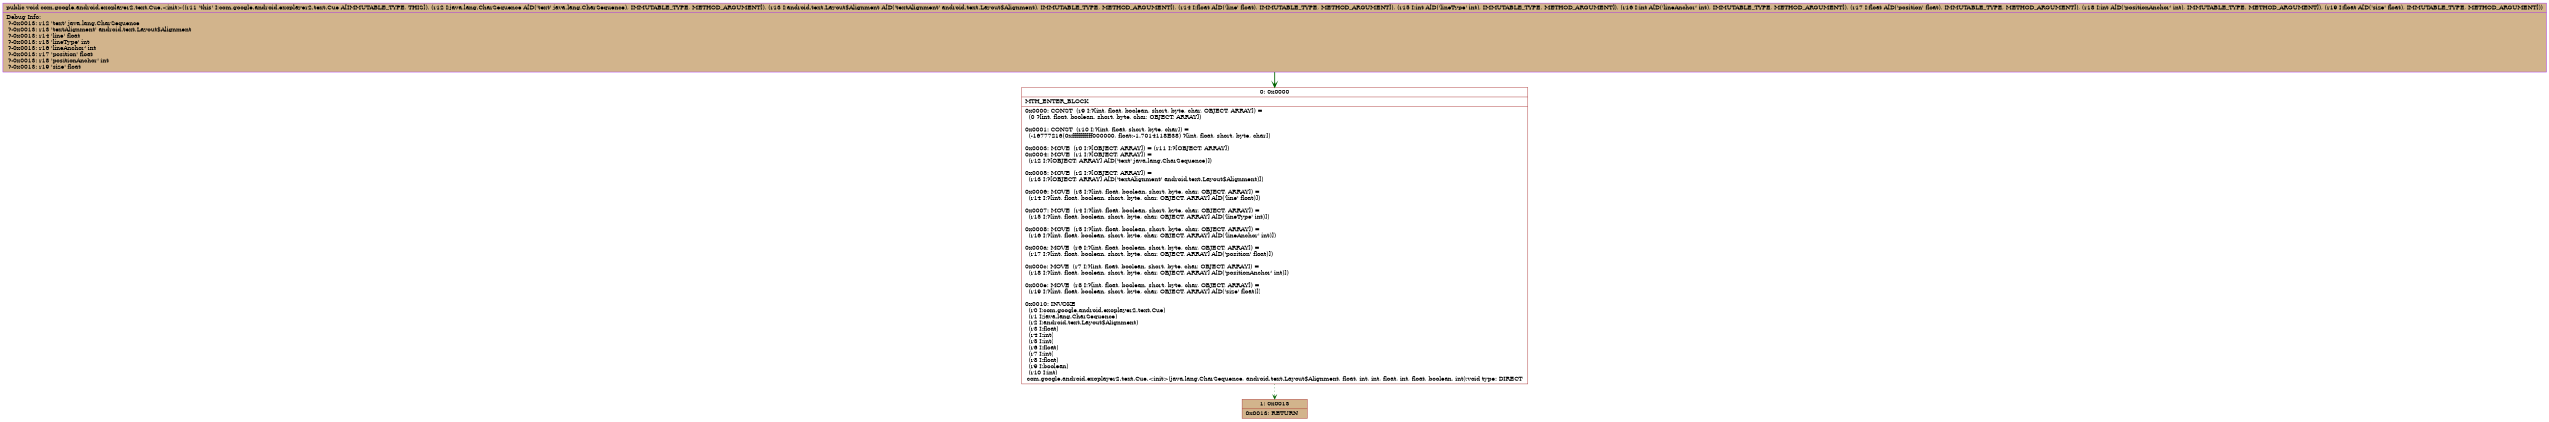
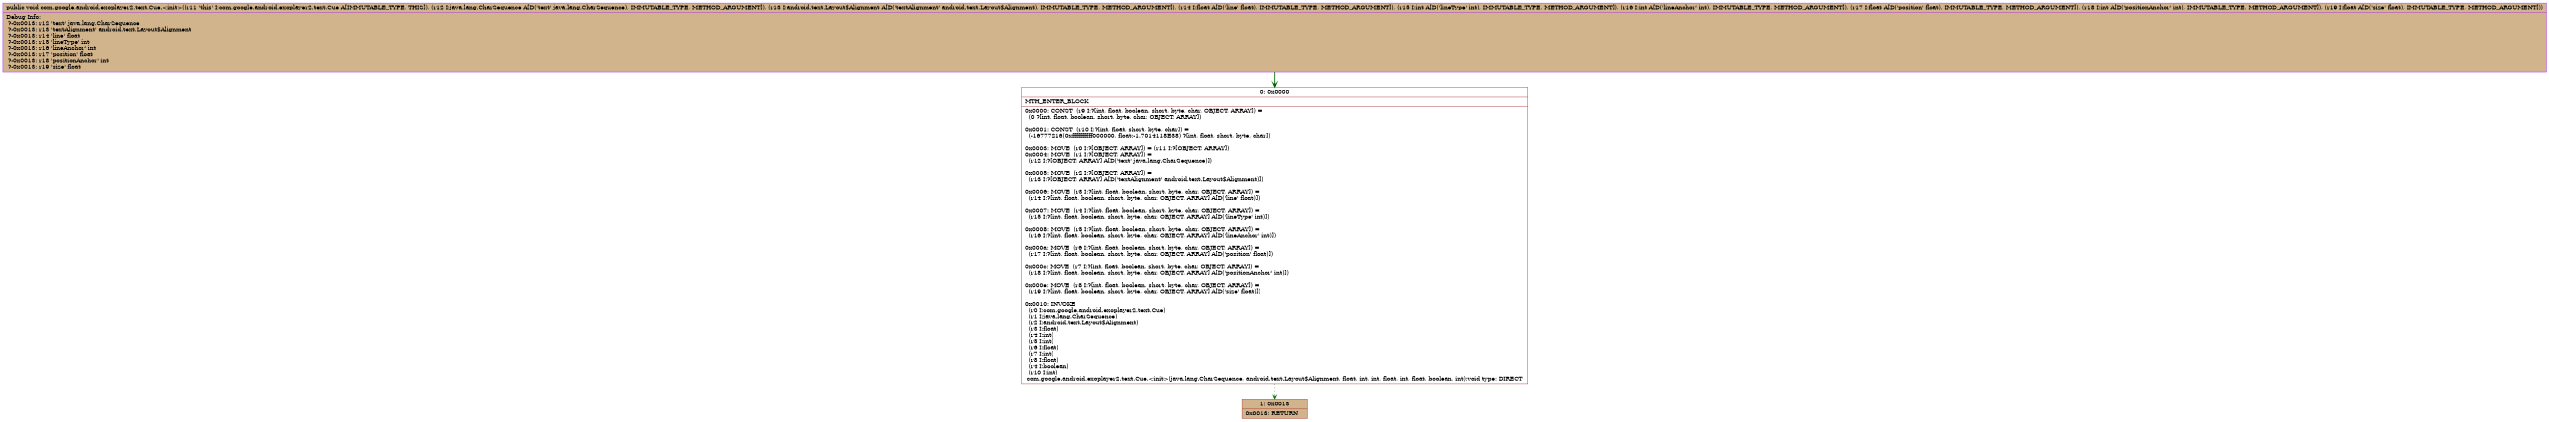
(1047, 366) -> (1047, 366)
